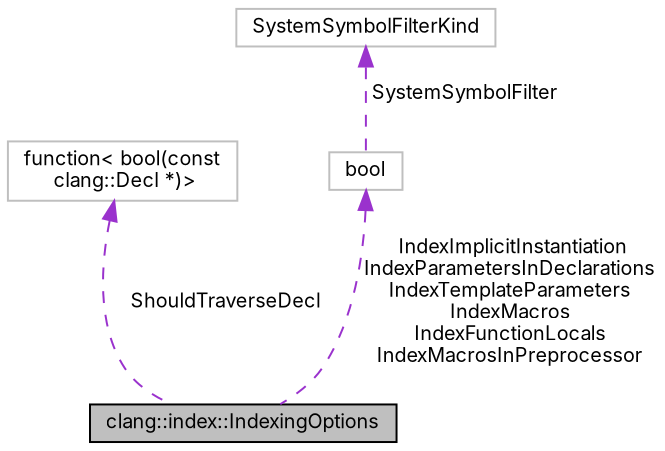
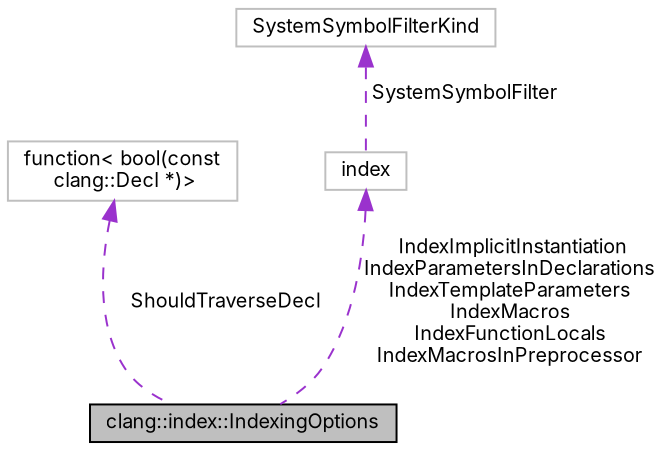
(366, 171) -> (366, 171)
